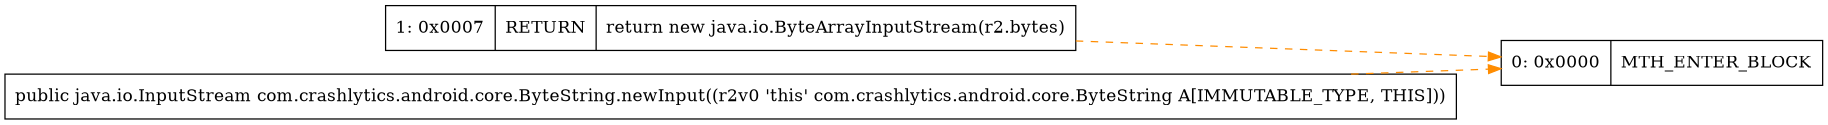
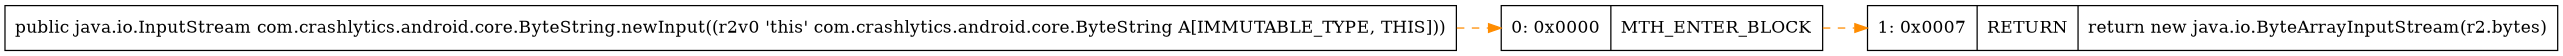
(1282, 49) -> (1839, 28)
